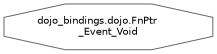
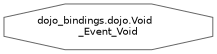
(108, 27) -> (108, 27)
